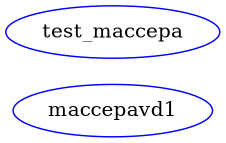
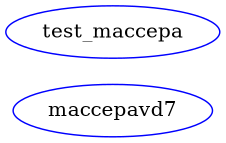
(113, 111) -> (113, 111)
